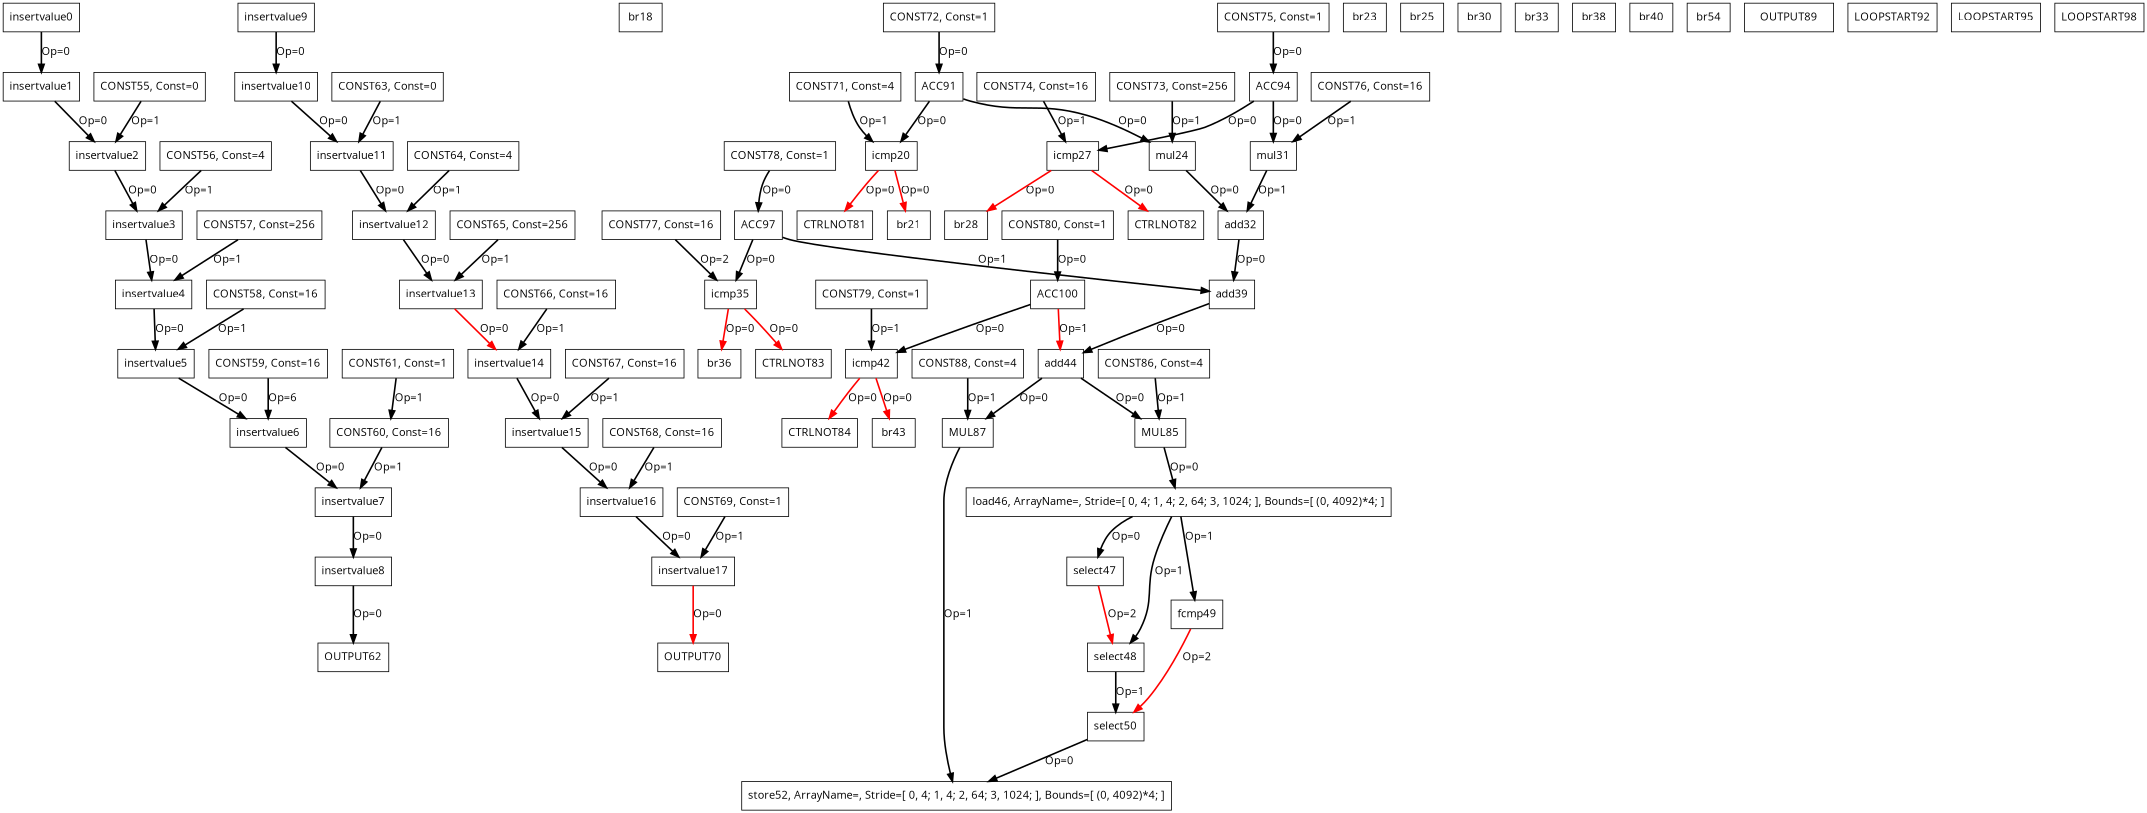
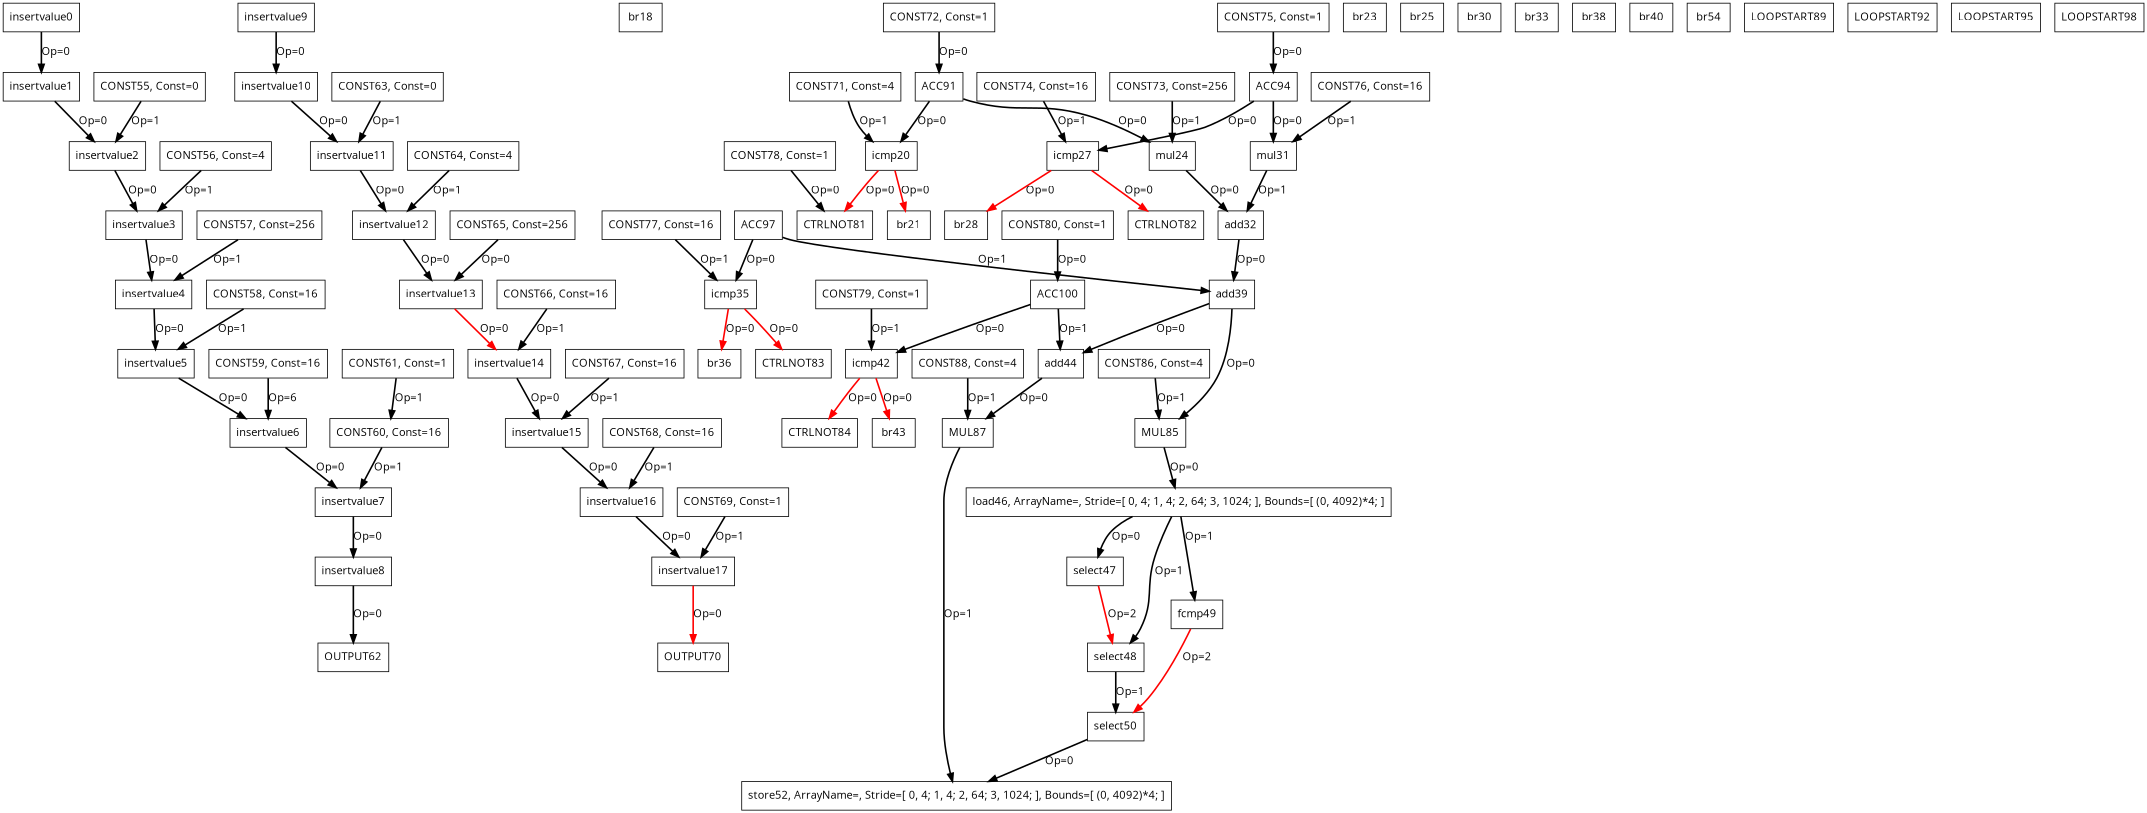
(1789, 18) -> (1789, 18)
(762, 186) -> (805, 187)
(496, 260) -> (496, 260)
(715, 260) -> (715, 260)
(1059, 325) -> (1059, 325)
(1107, 396) -> (1222, 367)
